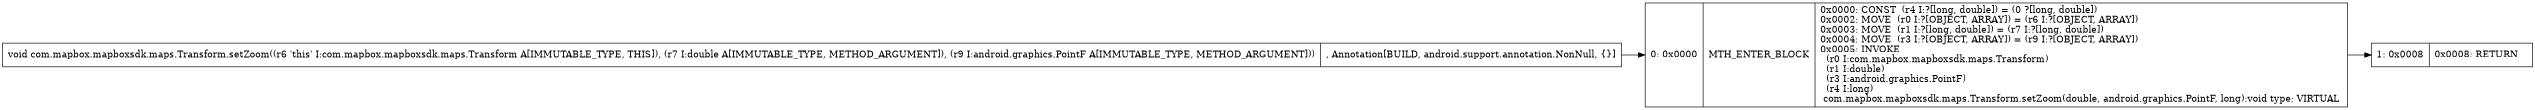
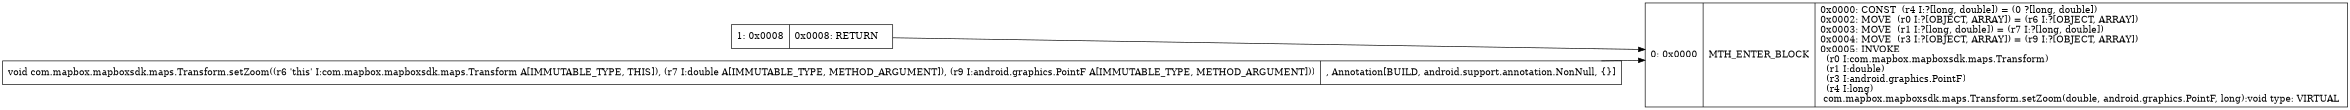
(2356, 55) -> (1266, 44)
